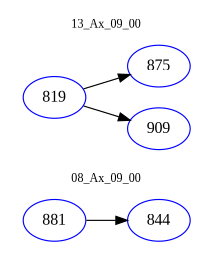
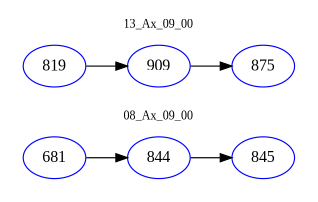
(101, 83) -> (205, 66)
none -> (263, 158)
(55, 220) -> (55, 158)
